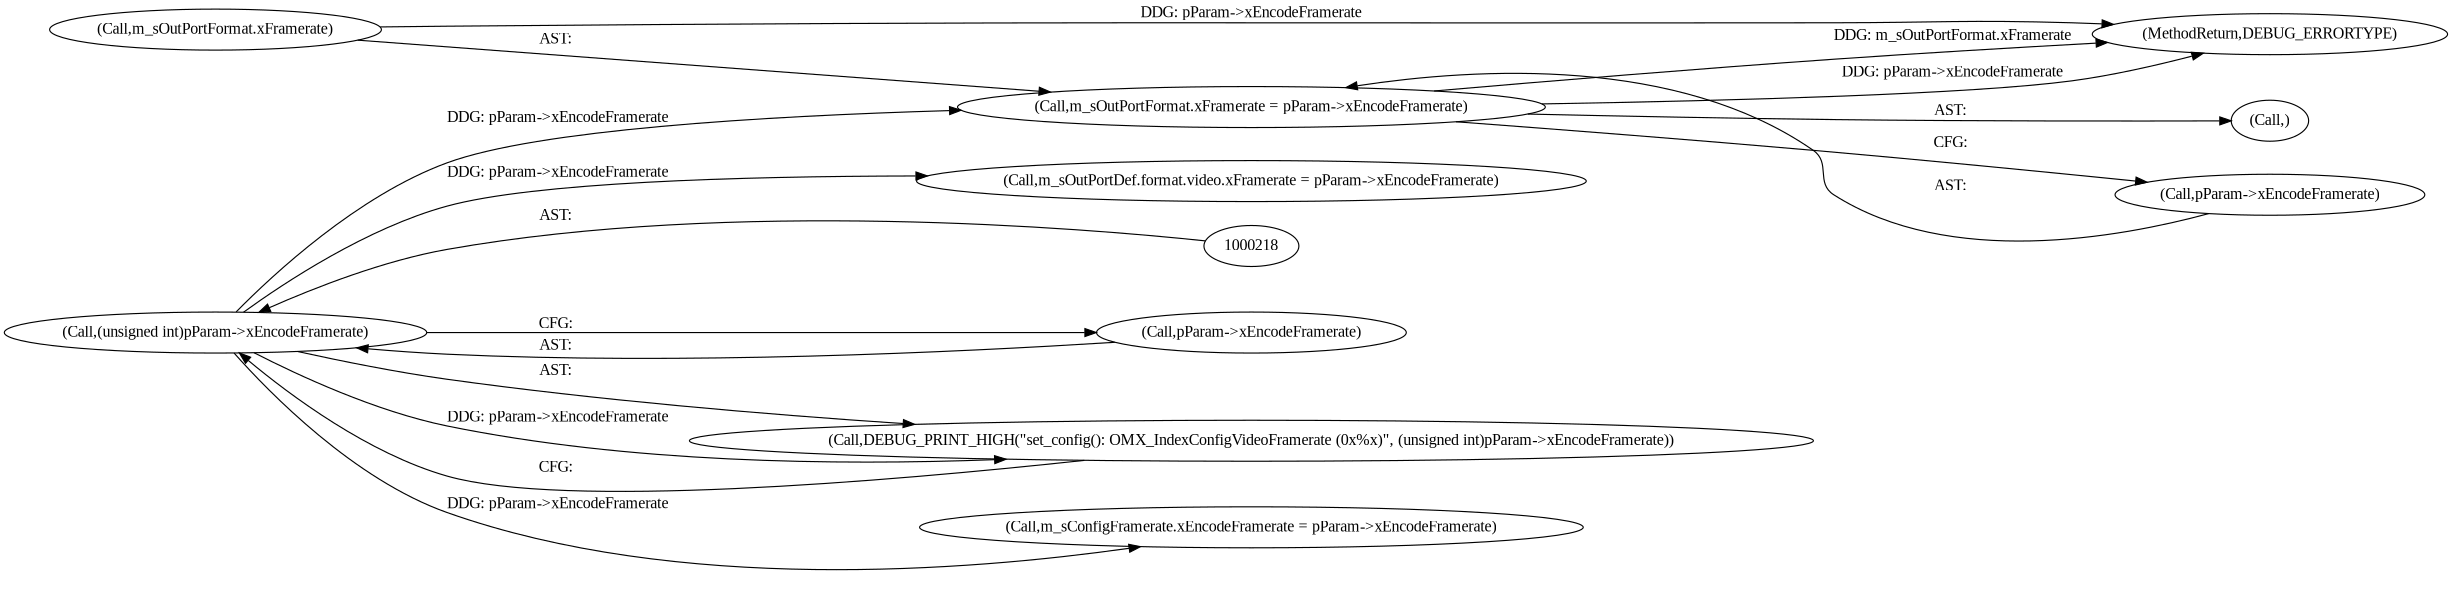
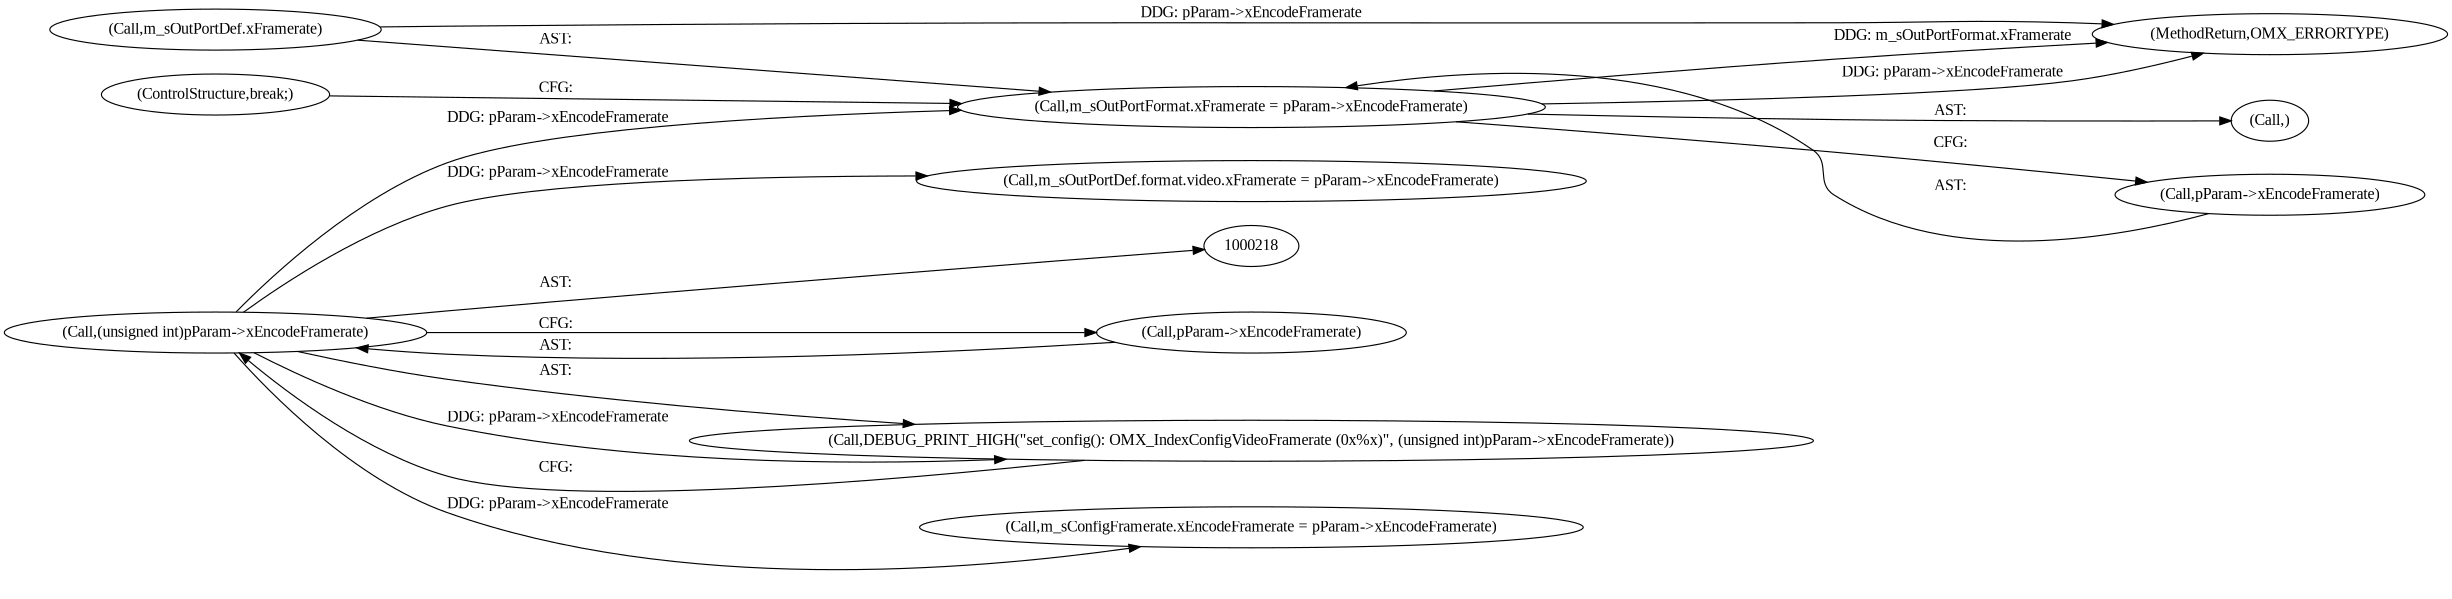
(216, 30) -> (216, 30)
(2270, 34) -> (2270, 34)
none -> (216, 95)
(732, 223) -> (780, 283)
